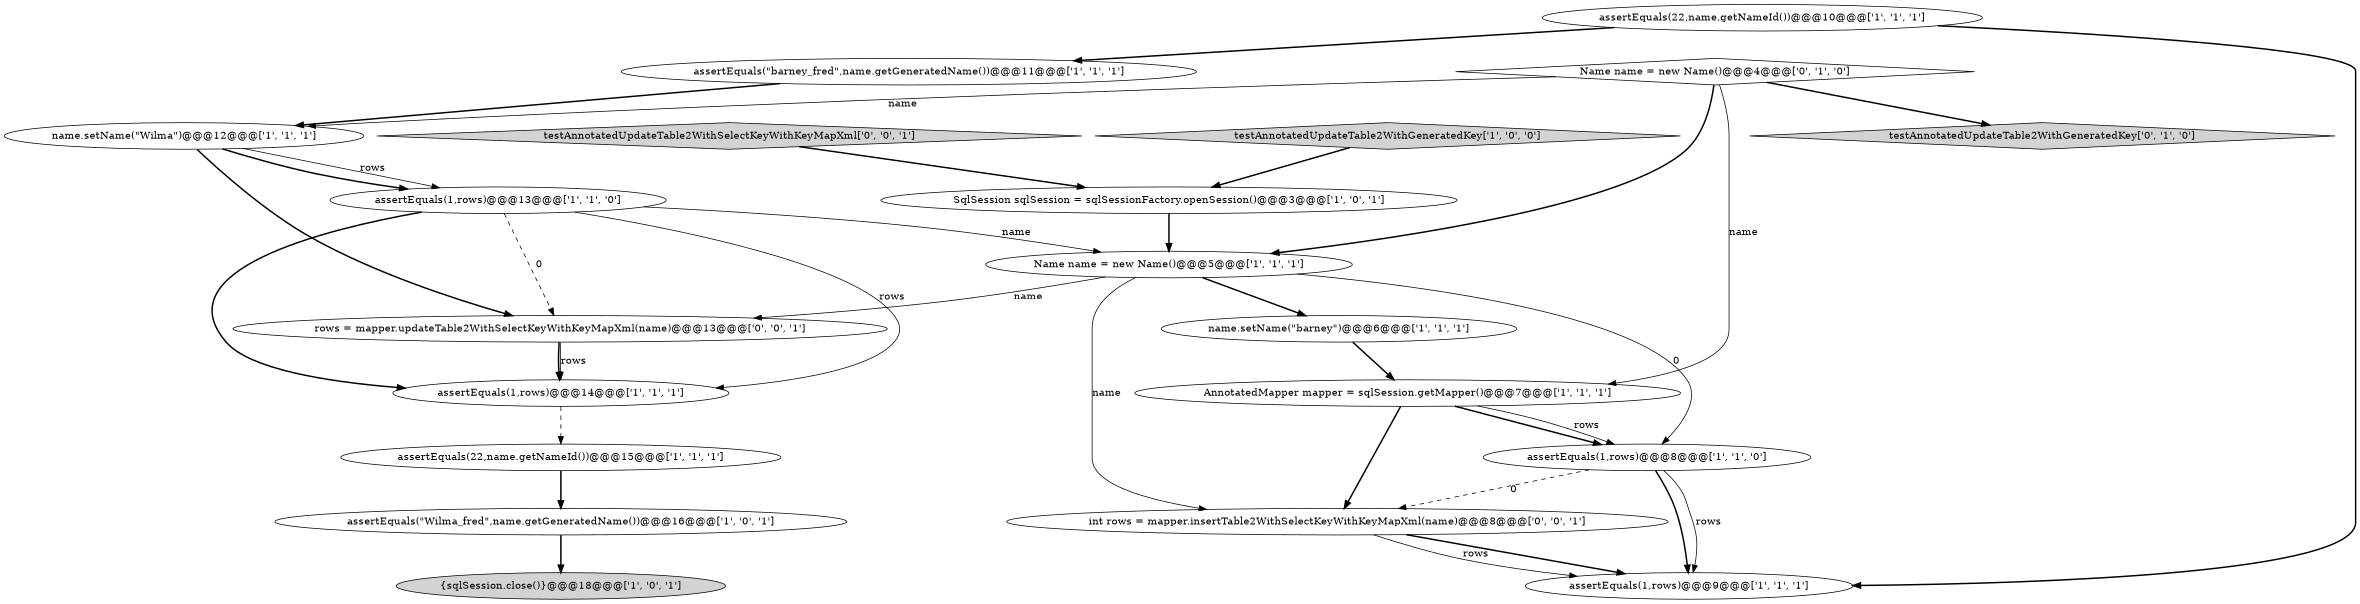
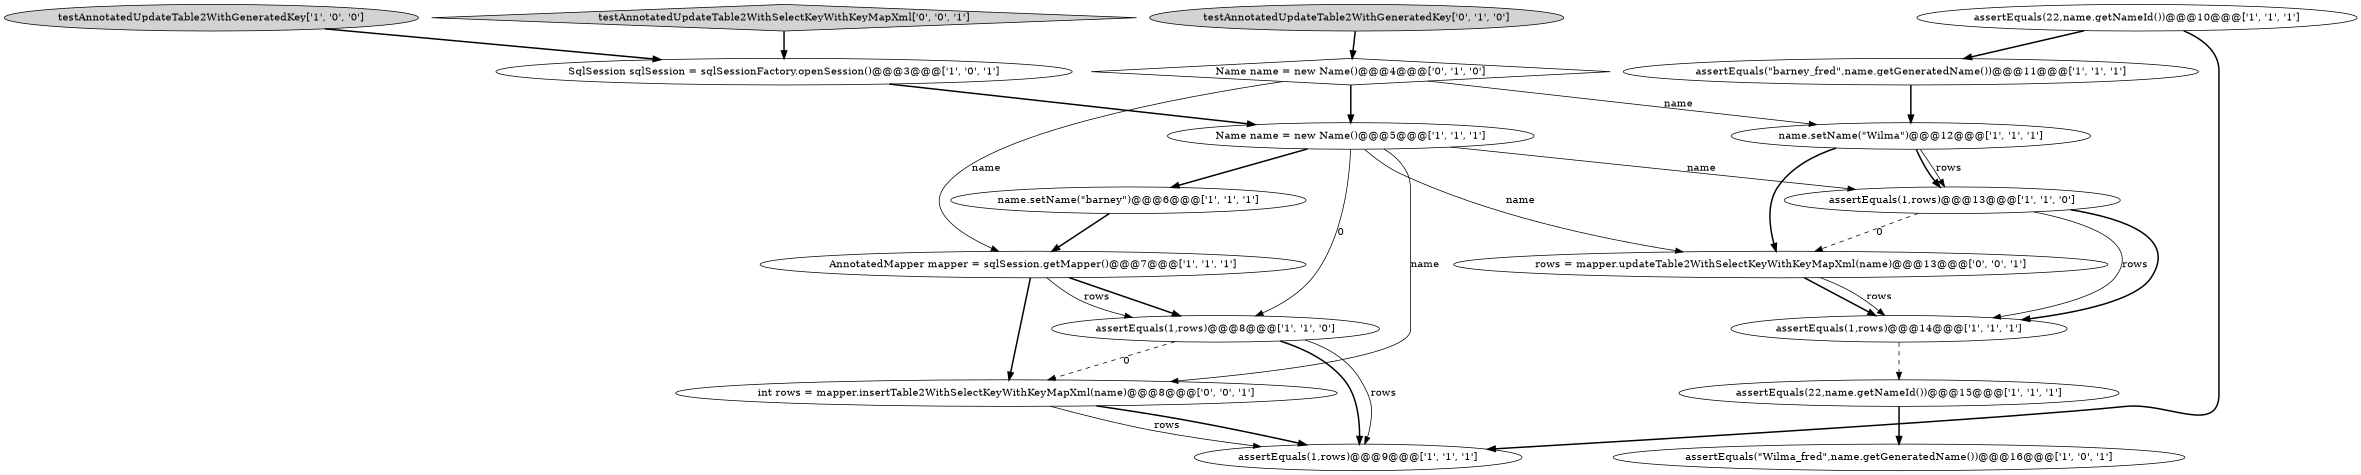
(1874, 103) -> (1354, 41)
(1388, 136) -> (211, 18)
(2042, 136) -> (1357, 18)
(869, 222) -> (1649, 168)
(561, 586) -> none
